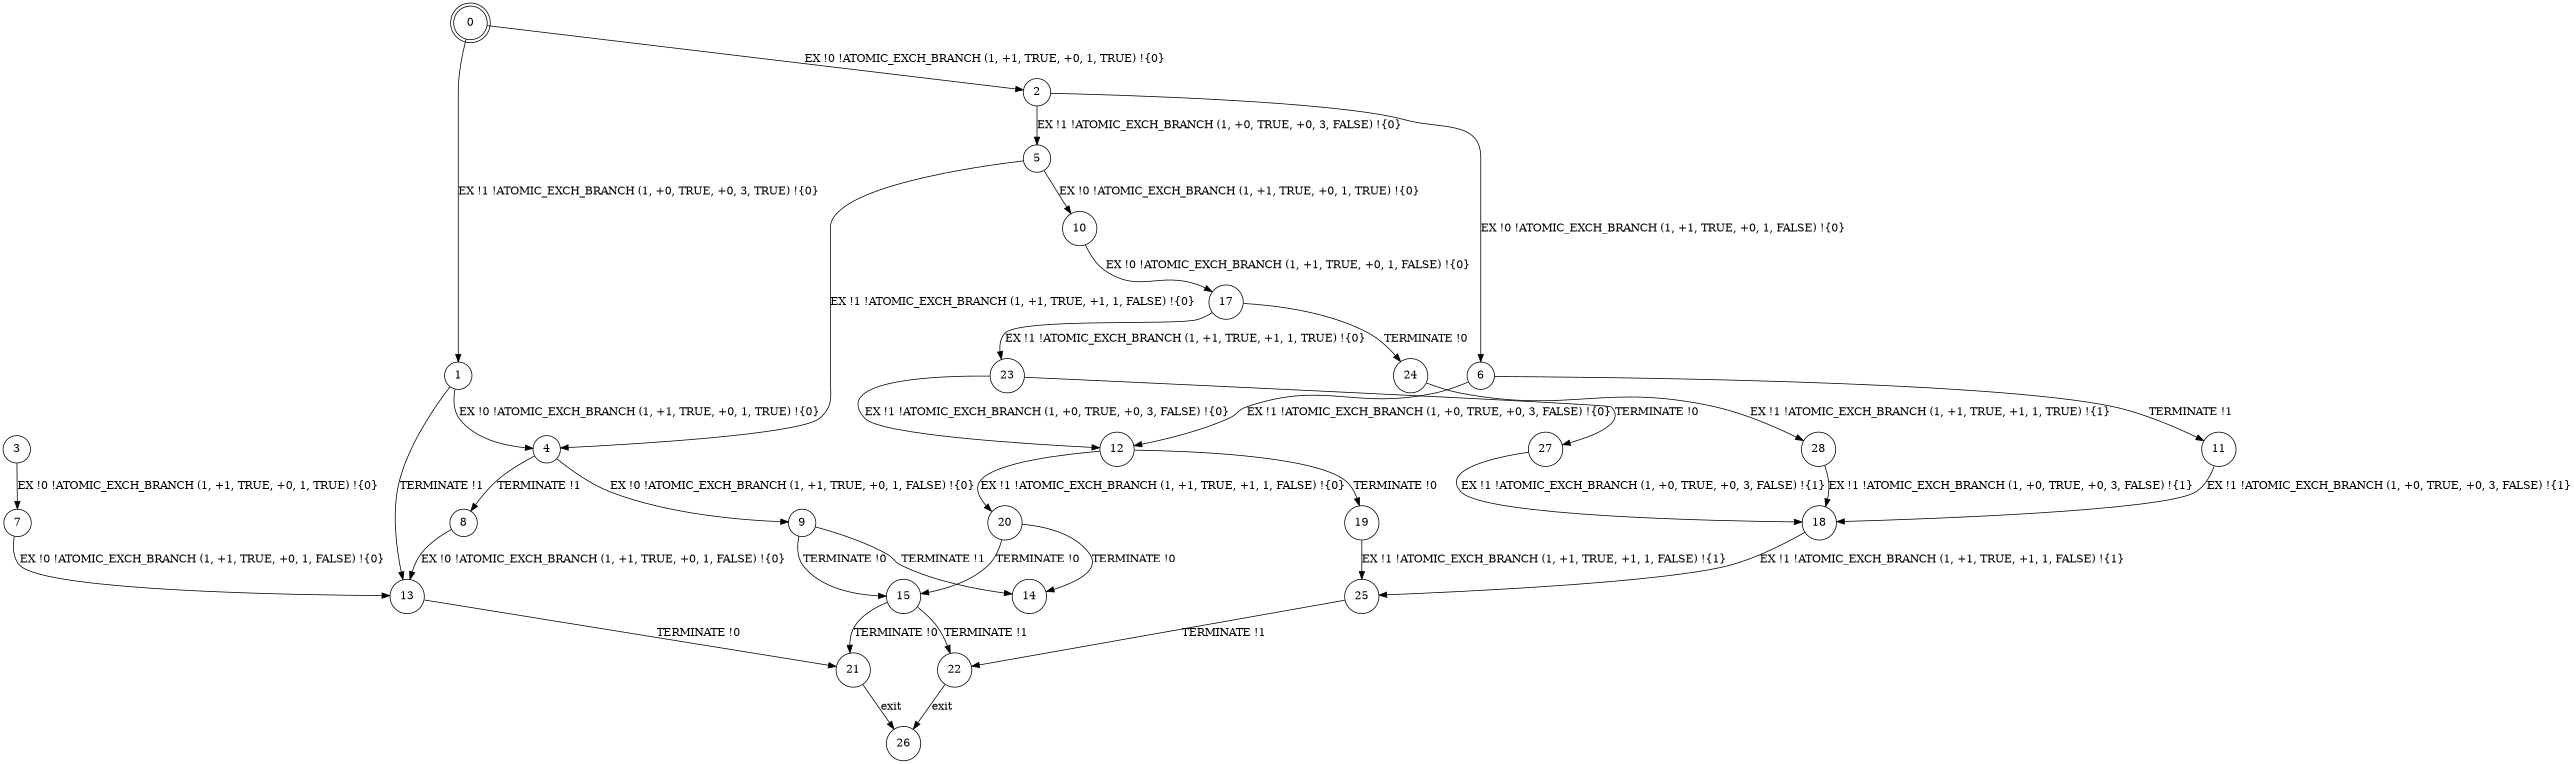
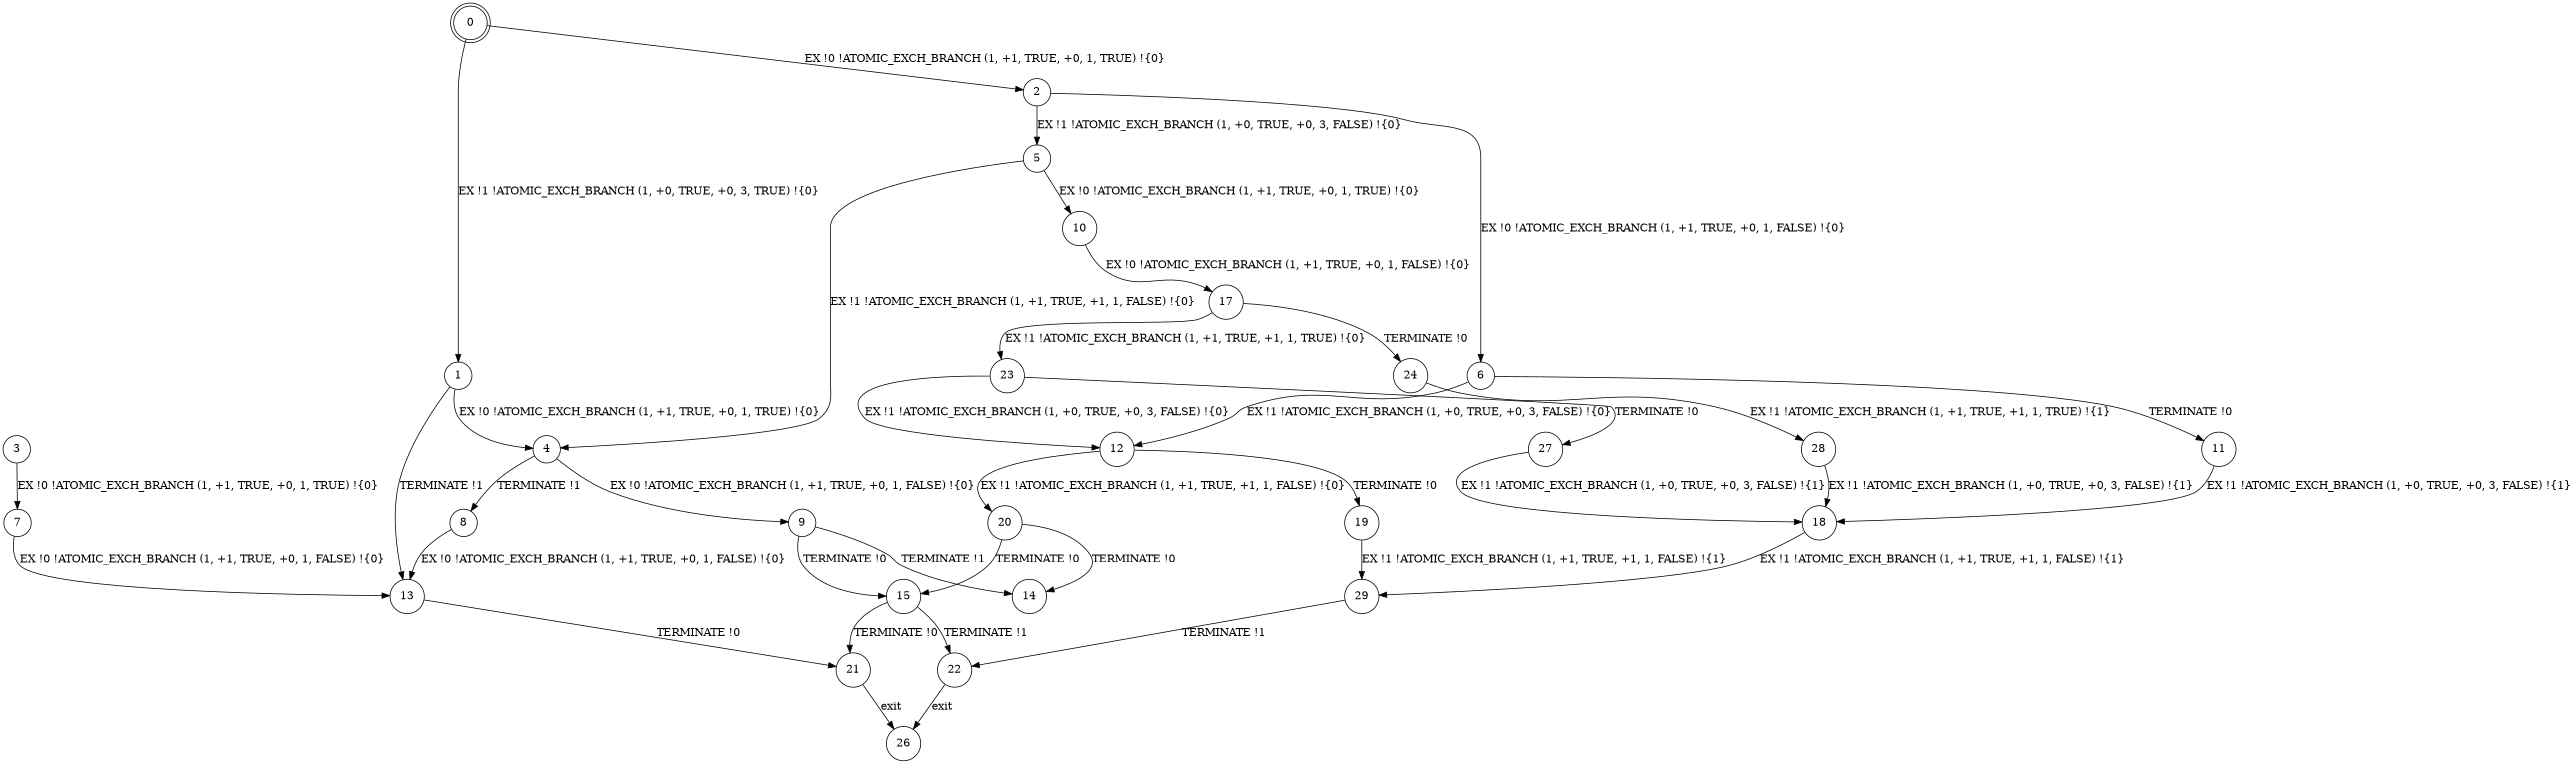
(2191, 413) -> (2191, 413)
(1362, 596) -> (1362, 596)
